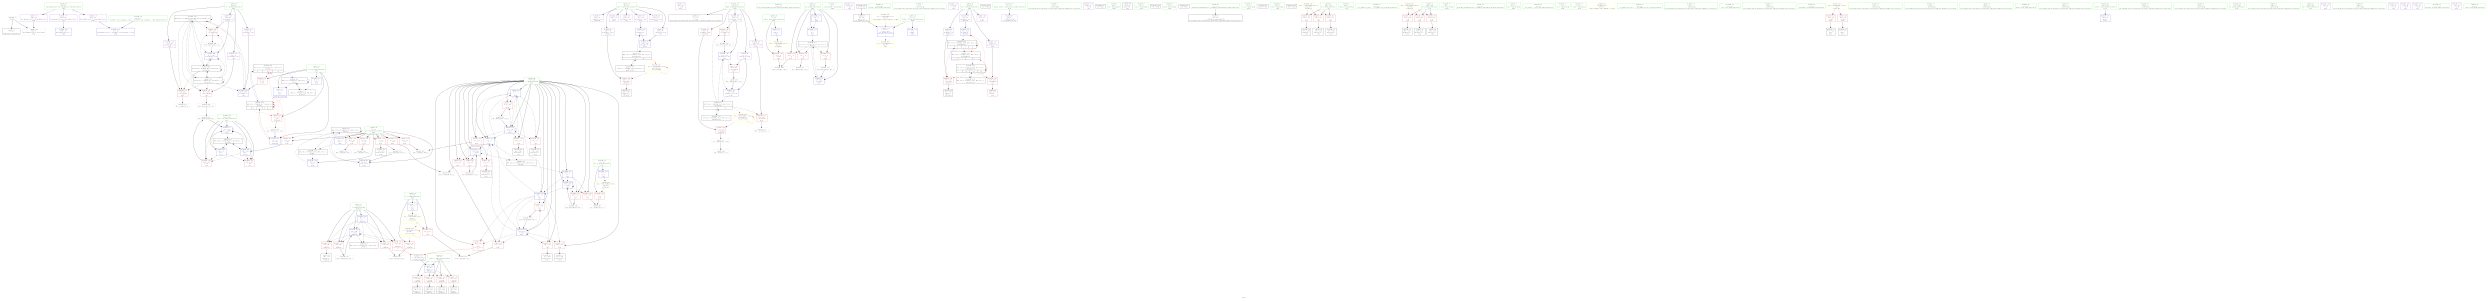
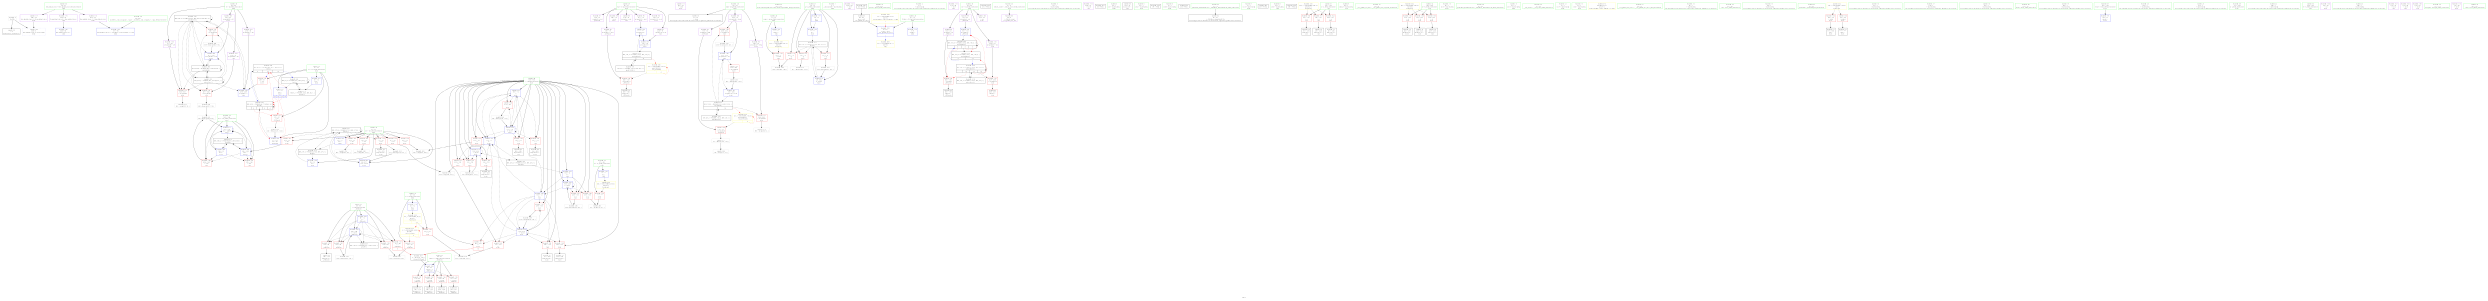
(745, 56) -> none
